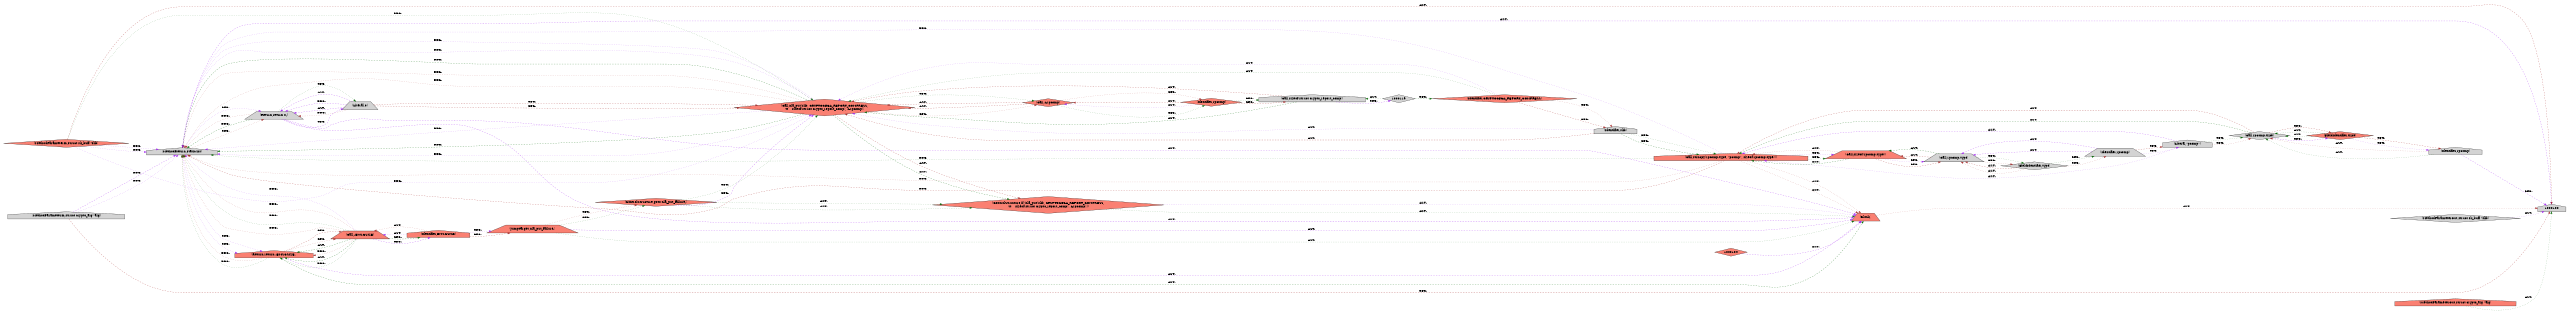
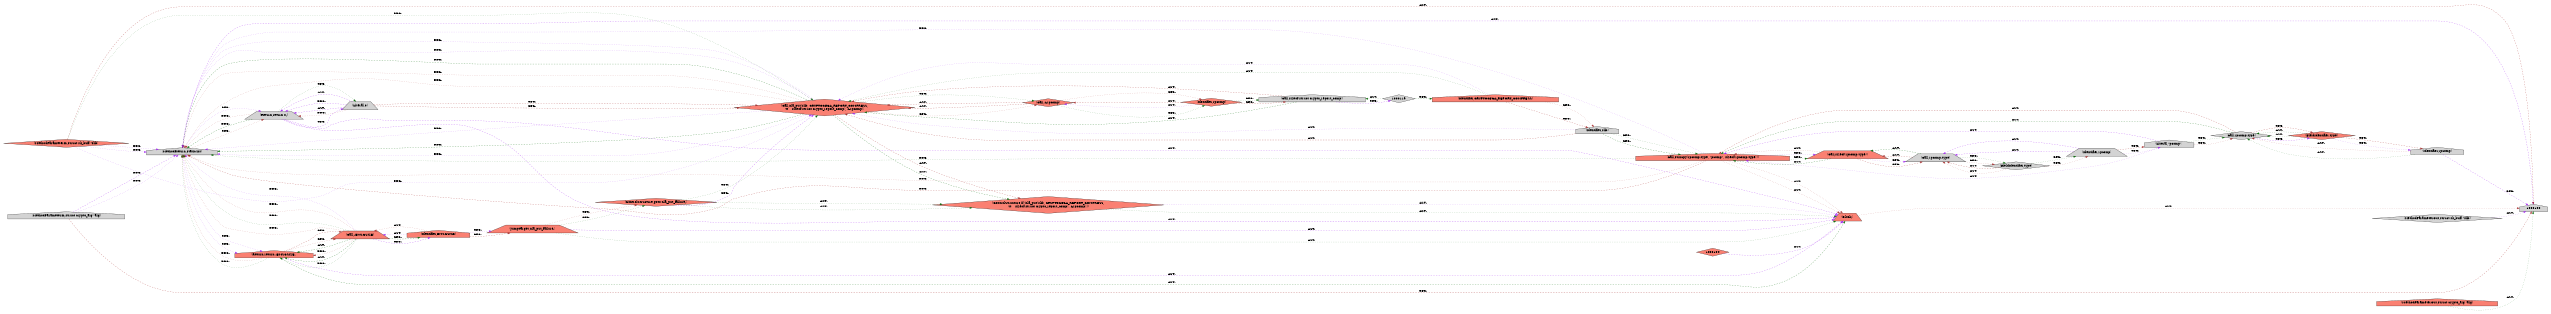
(1505, 99) -> (1495, 99)
